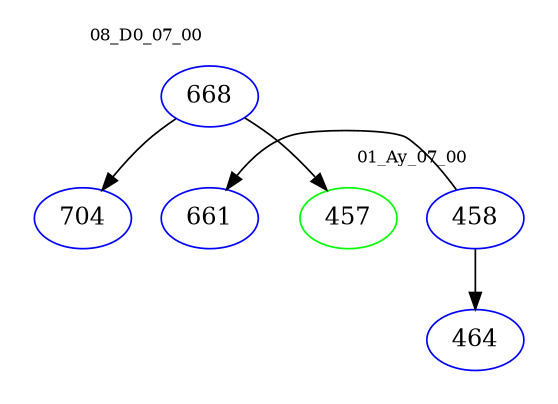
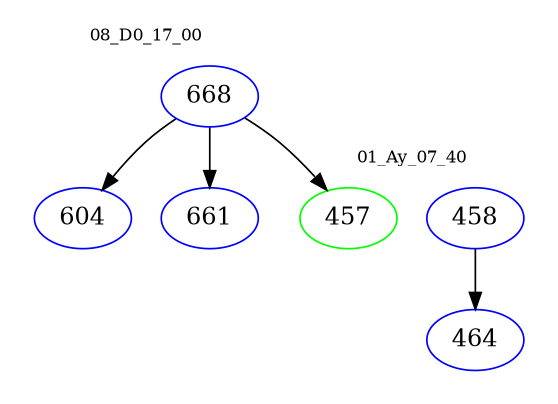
(146, 36) -> (146, 36)
(351, 131) -> (210, 149)
(412, 158) -> (412, 158)
(83, 218) -> (83, 218)
